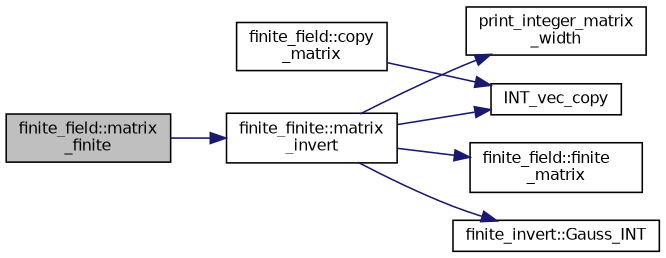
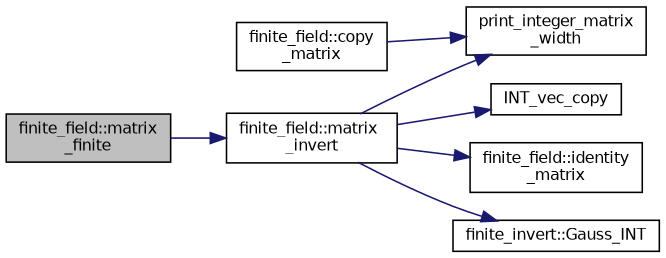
(425, 71) -> (419, 40)
(312, 138) -> (312, 138)
(556, 168) -> (556, 168)
